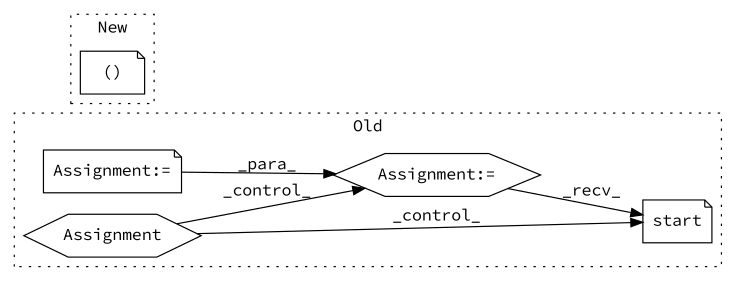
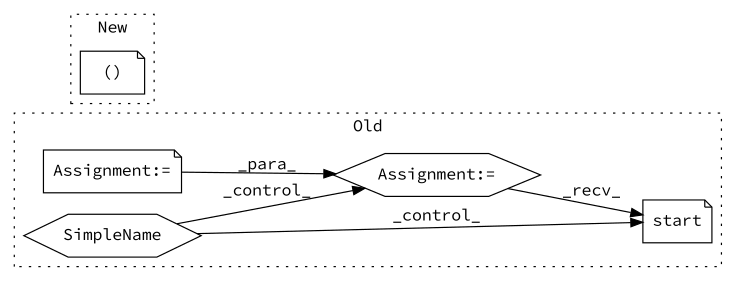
(112, 236) -> (112, 236)
